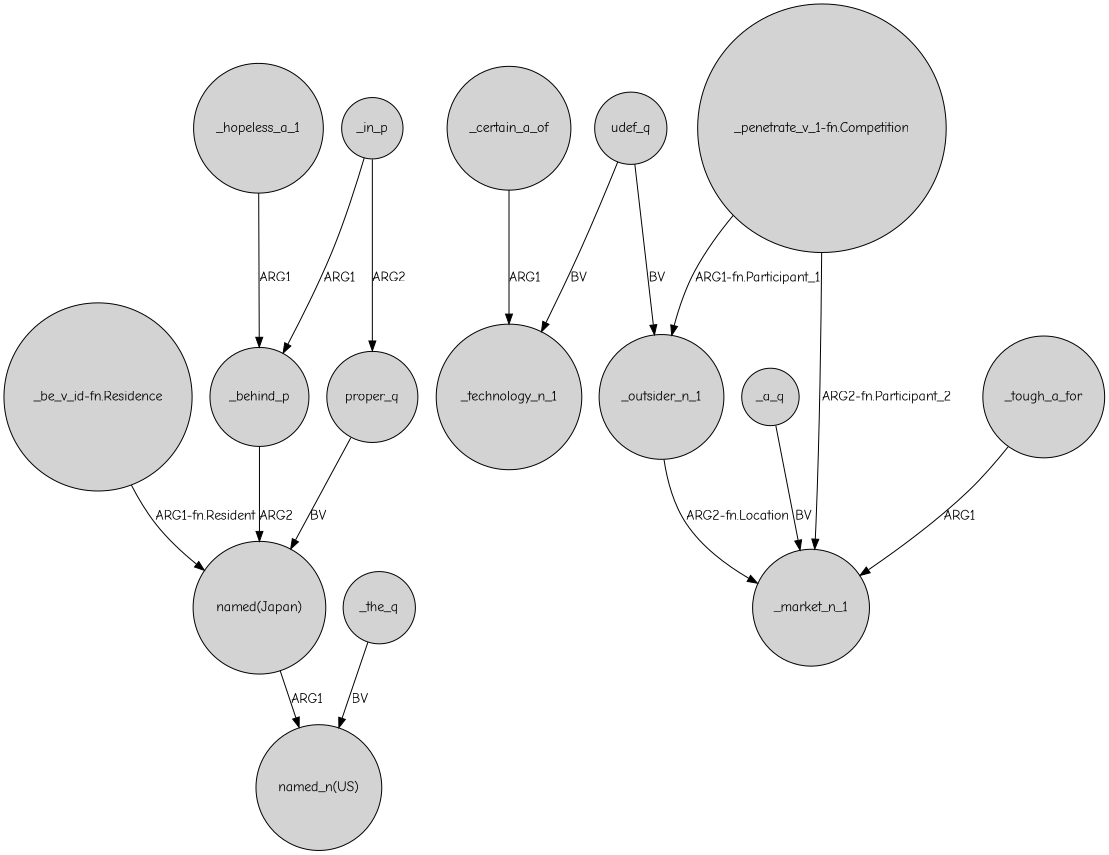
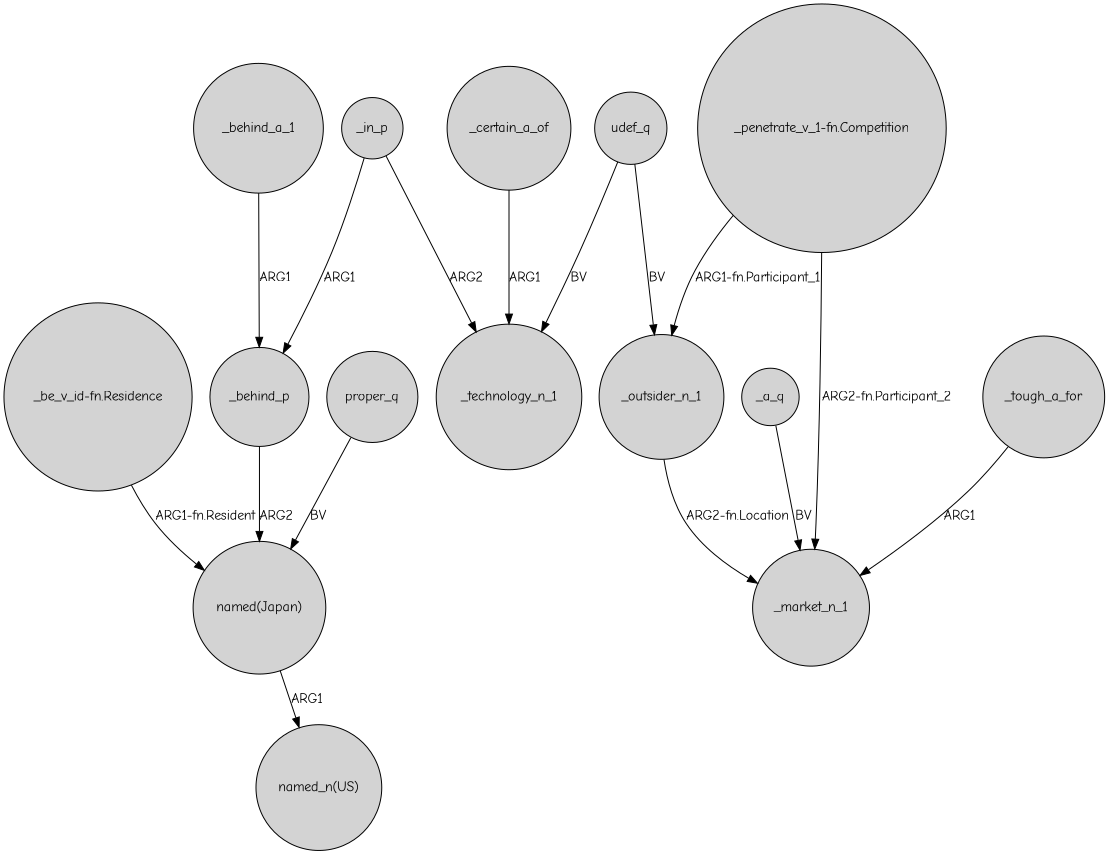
(258, 128) -> (258, 128)
(372, 250) -> (429, 239)
(379, 608) -> none
